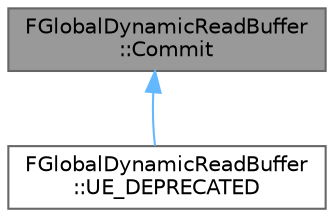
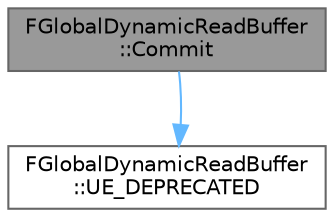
(153, 119) -> (181, 98)
